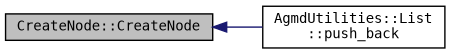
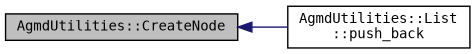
(109, 27) -> (122, 27)
